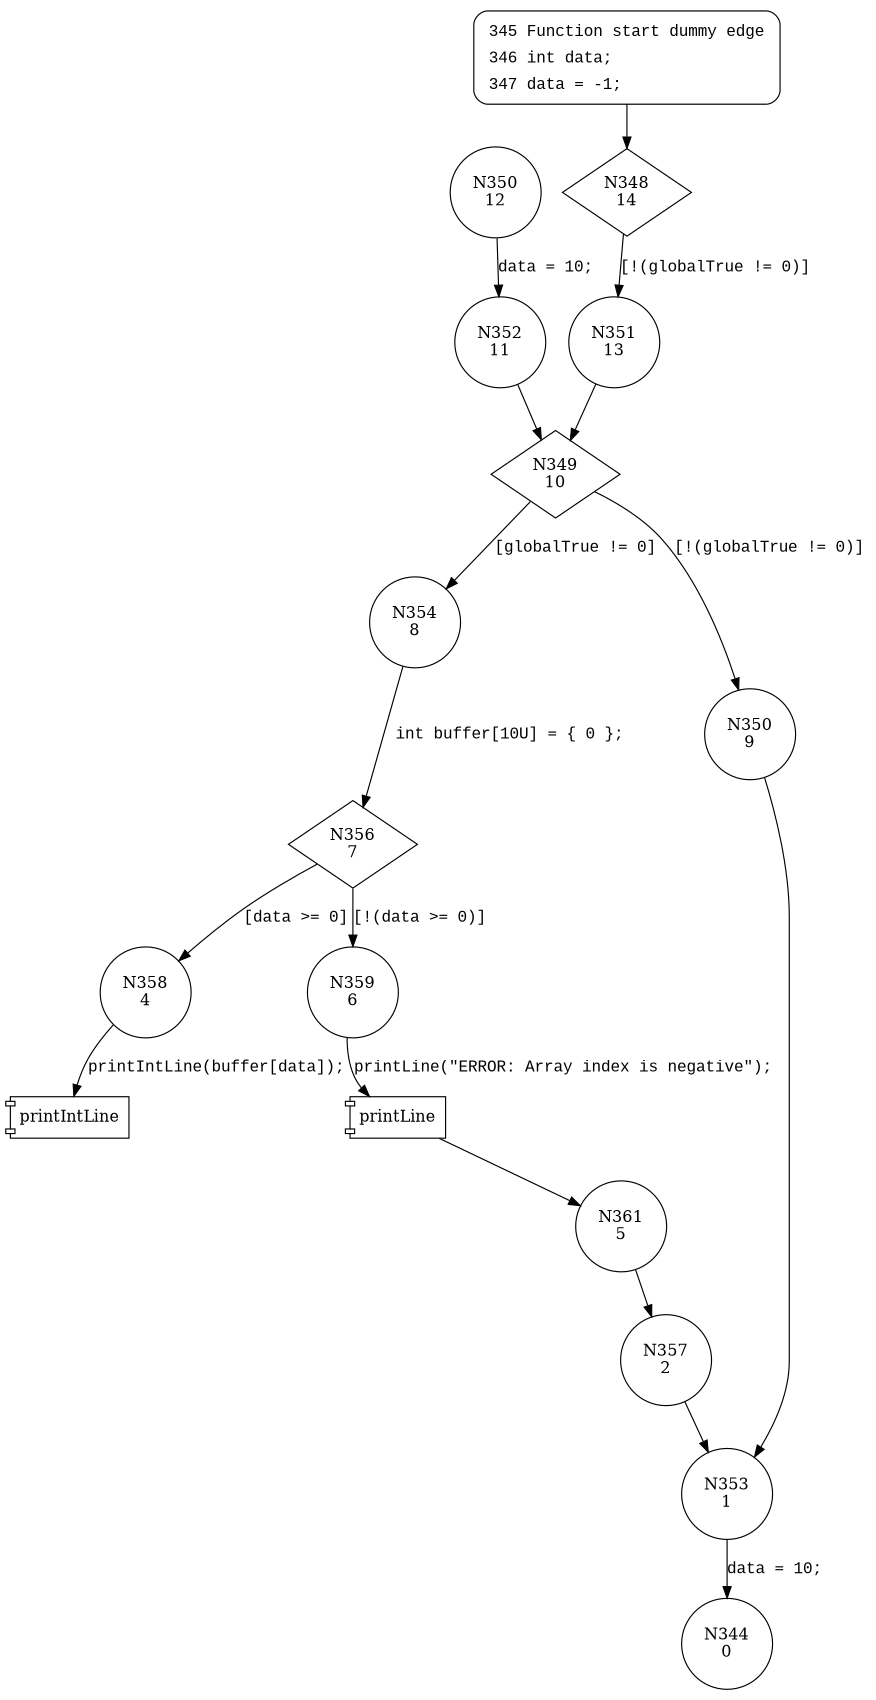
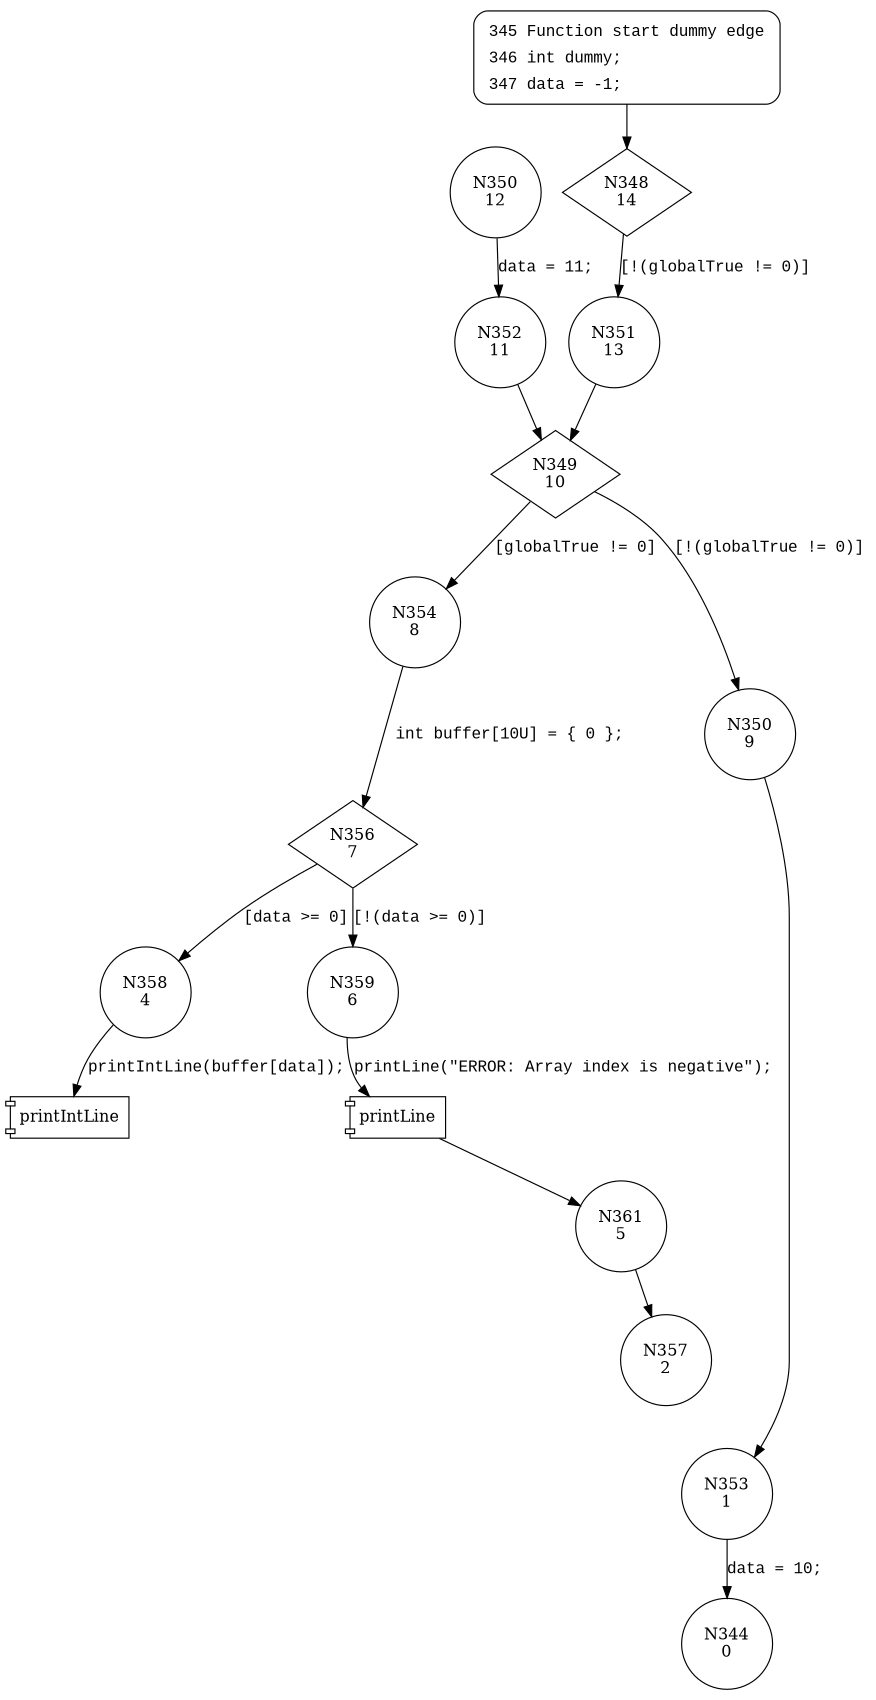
(570, 58) -> (575, 58)
(546, 267) -> (546, 267)
(694, 1422) -> none
